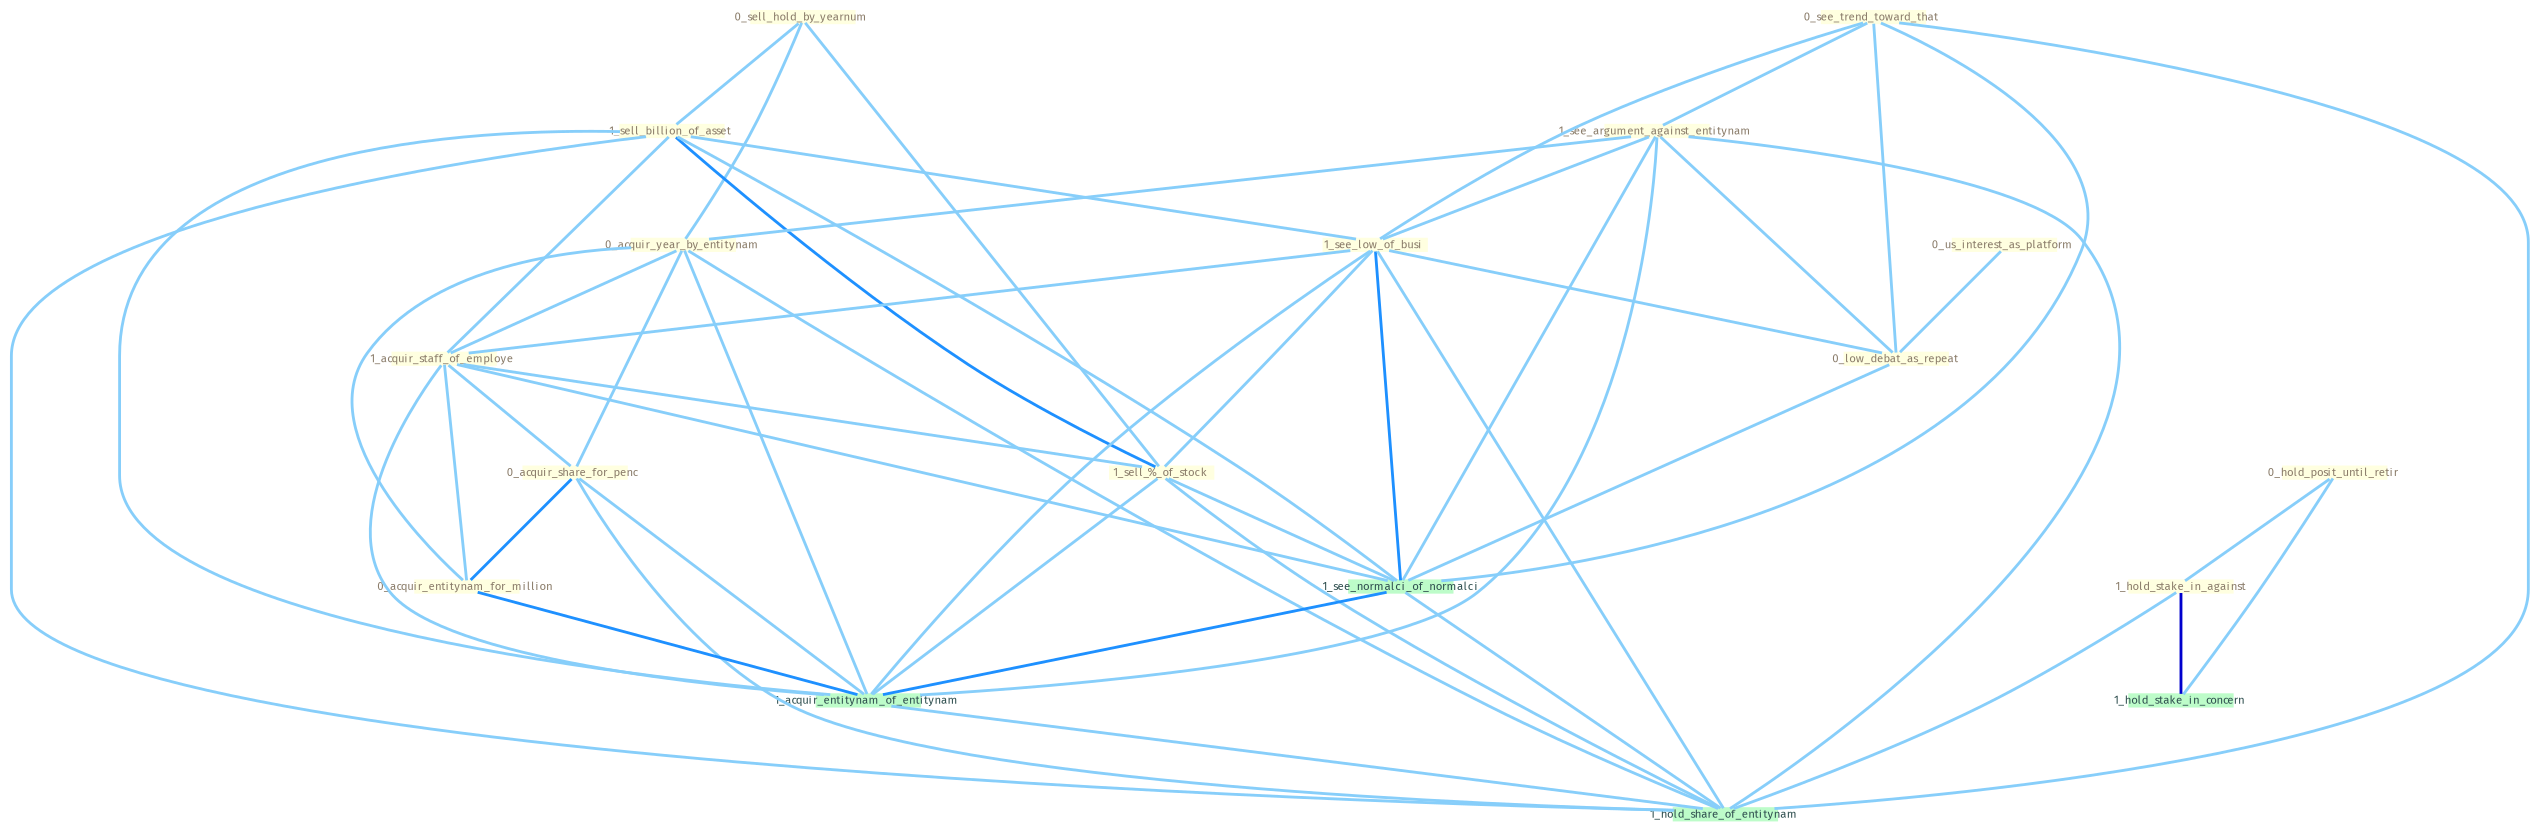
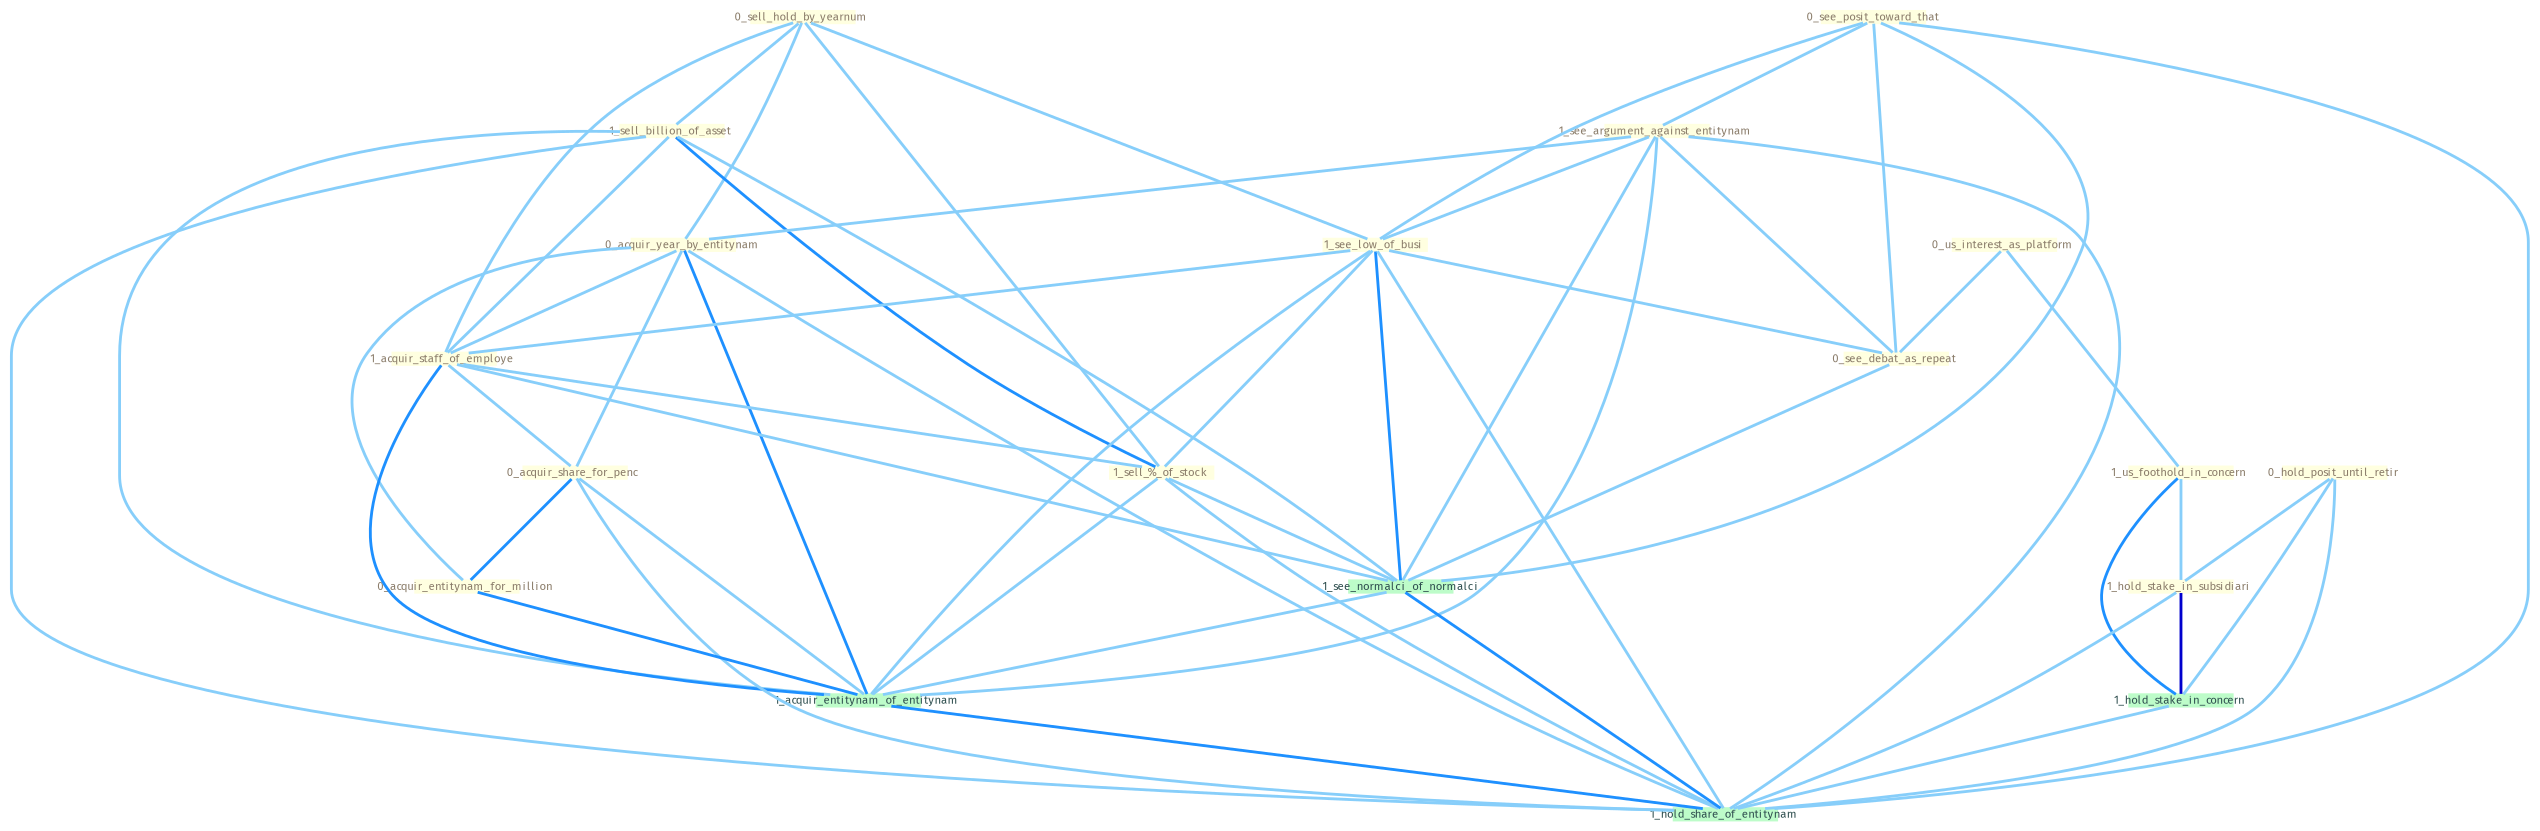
(1873, 17) -> (1873, 17)
(1007, 185) -> (1089, 131)
(1896, 359) -> (1896, 359)
(776, 472) -> (776, 472)
(456, 473) -> (553, 170)
none -> (2181, 473)
(2181, 587) -> (2181, 587)
(430, 620) -> (430, 620)
(1135, 643) -> (1135, 643)
(1563, 700) -> (1563, 700)
none -> (2191, 738)
(1297, 757) -> (1297, 757)
none -> (1953, 757)
